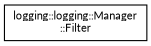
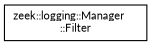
(76, 23) -> (76, 23)
